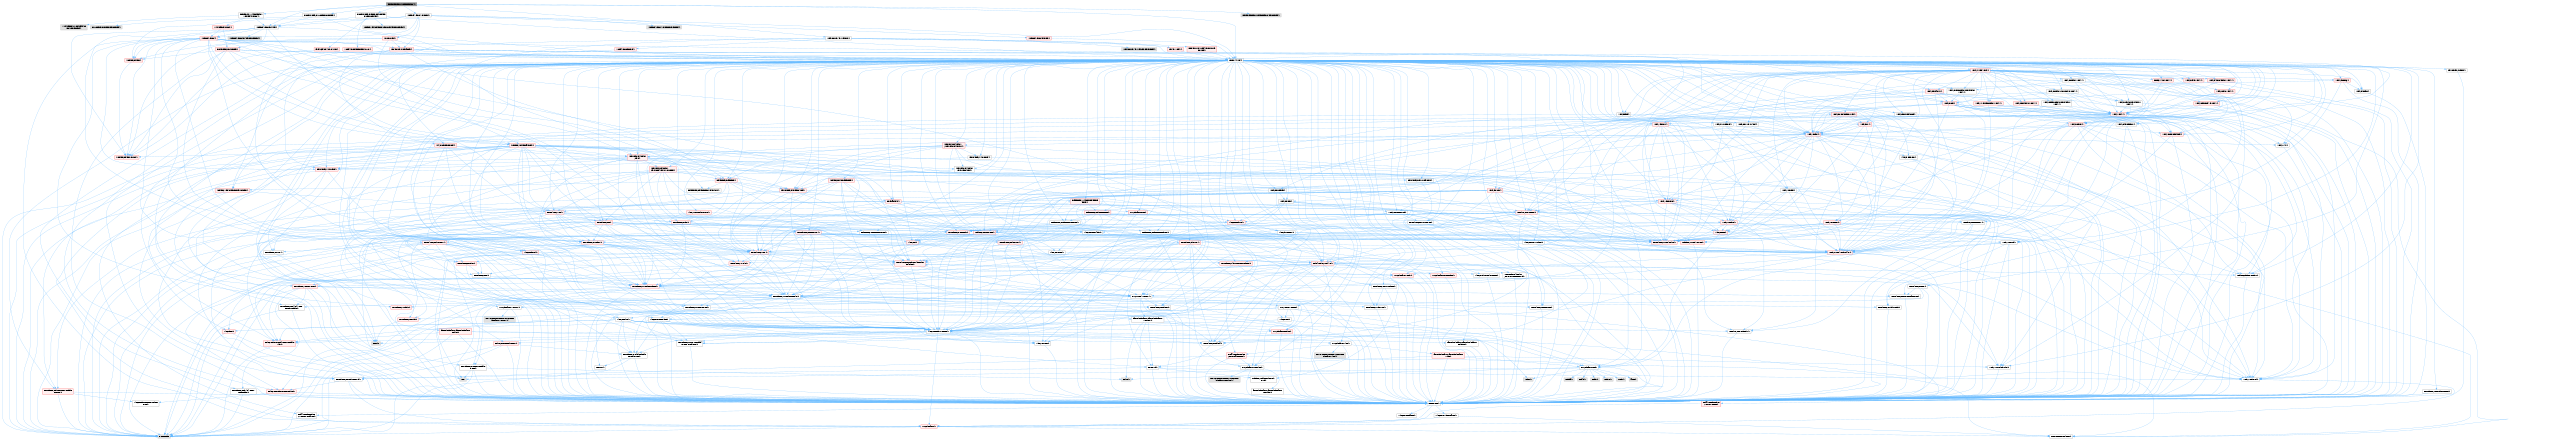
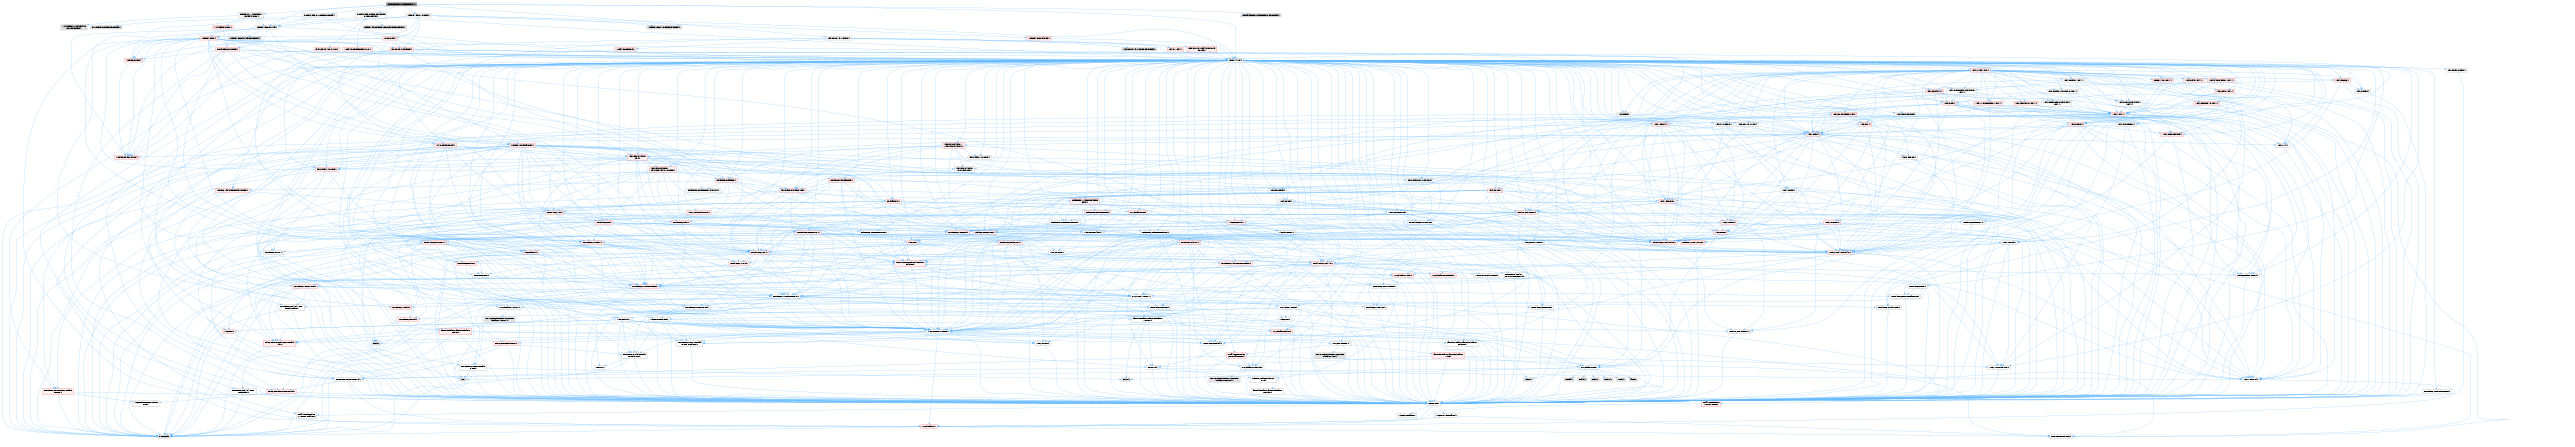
(1341, 344) -> (1341, 344)
